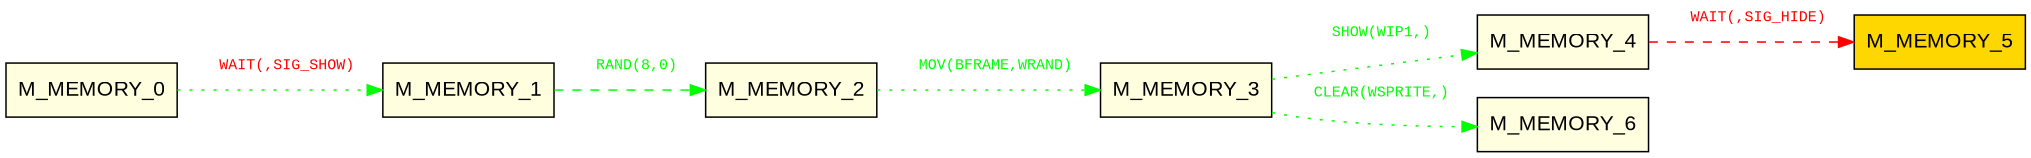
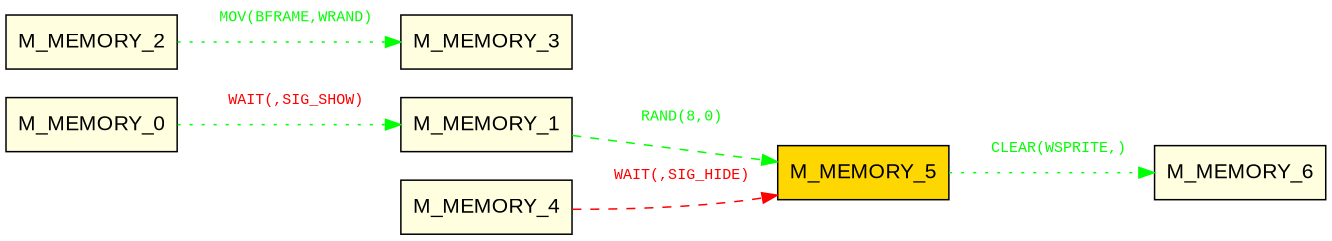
(1367, 67) -> none
(622, 90) -> (667, 148)
(1367, 124) -> (1044, 173)
